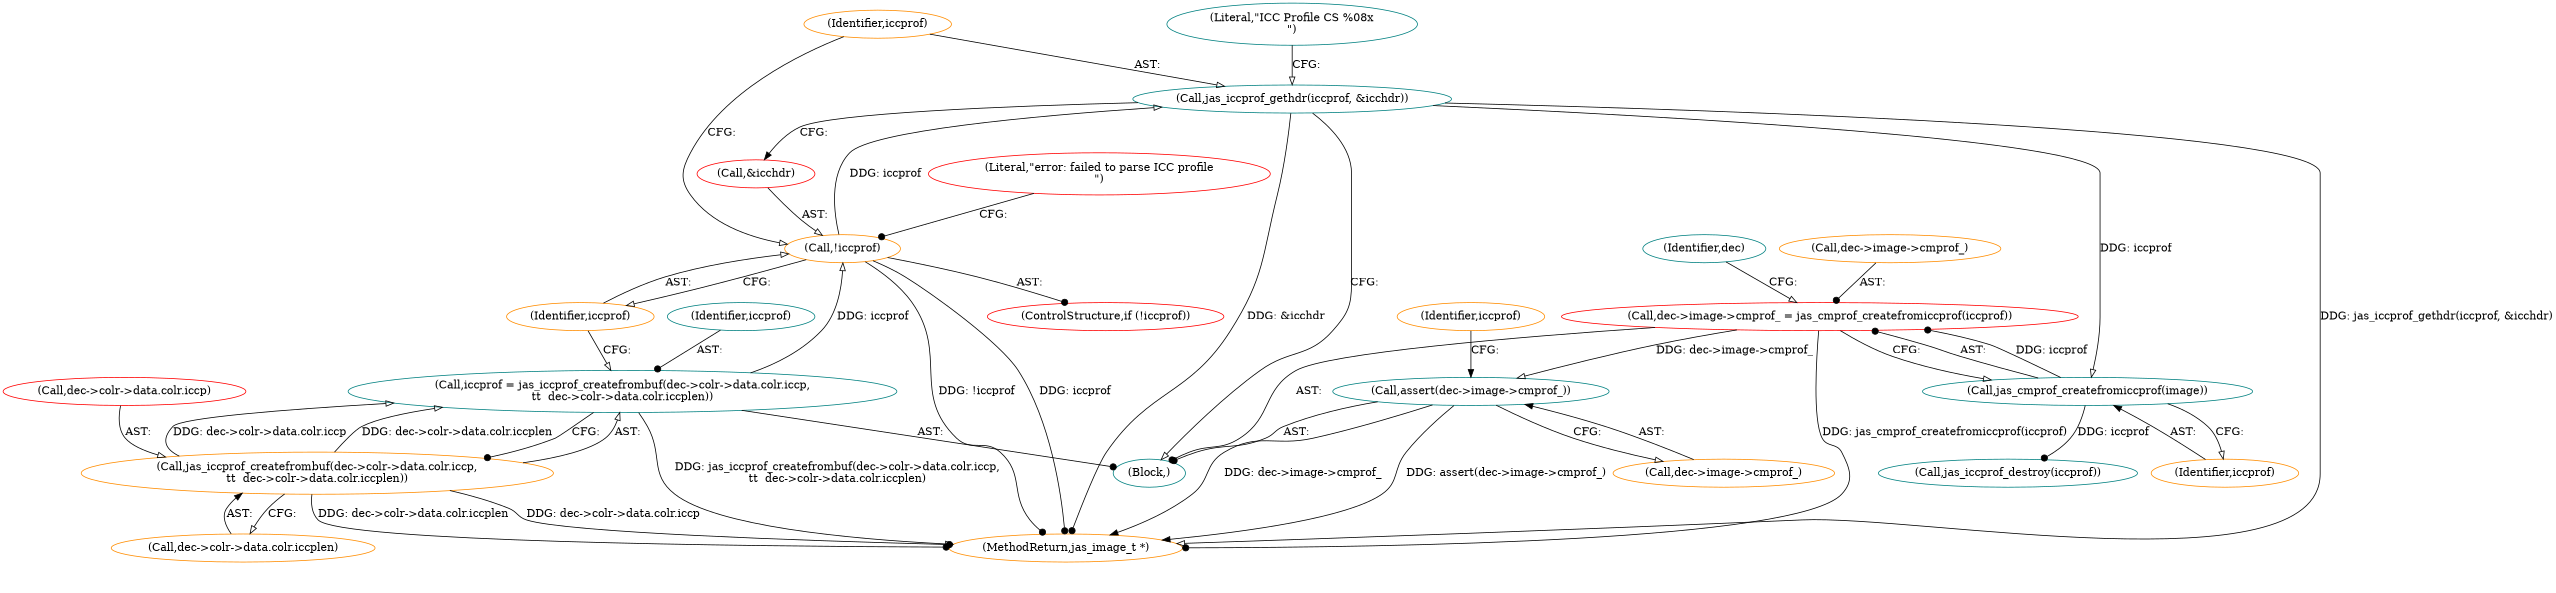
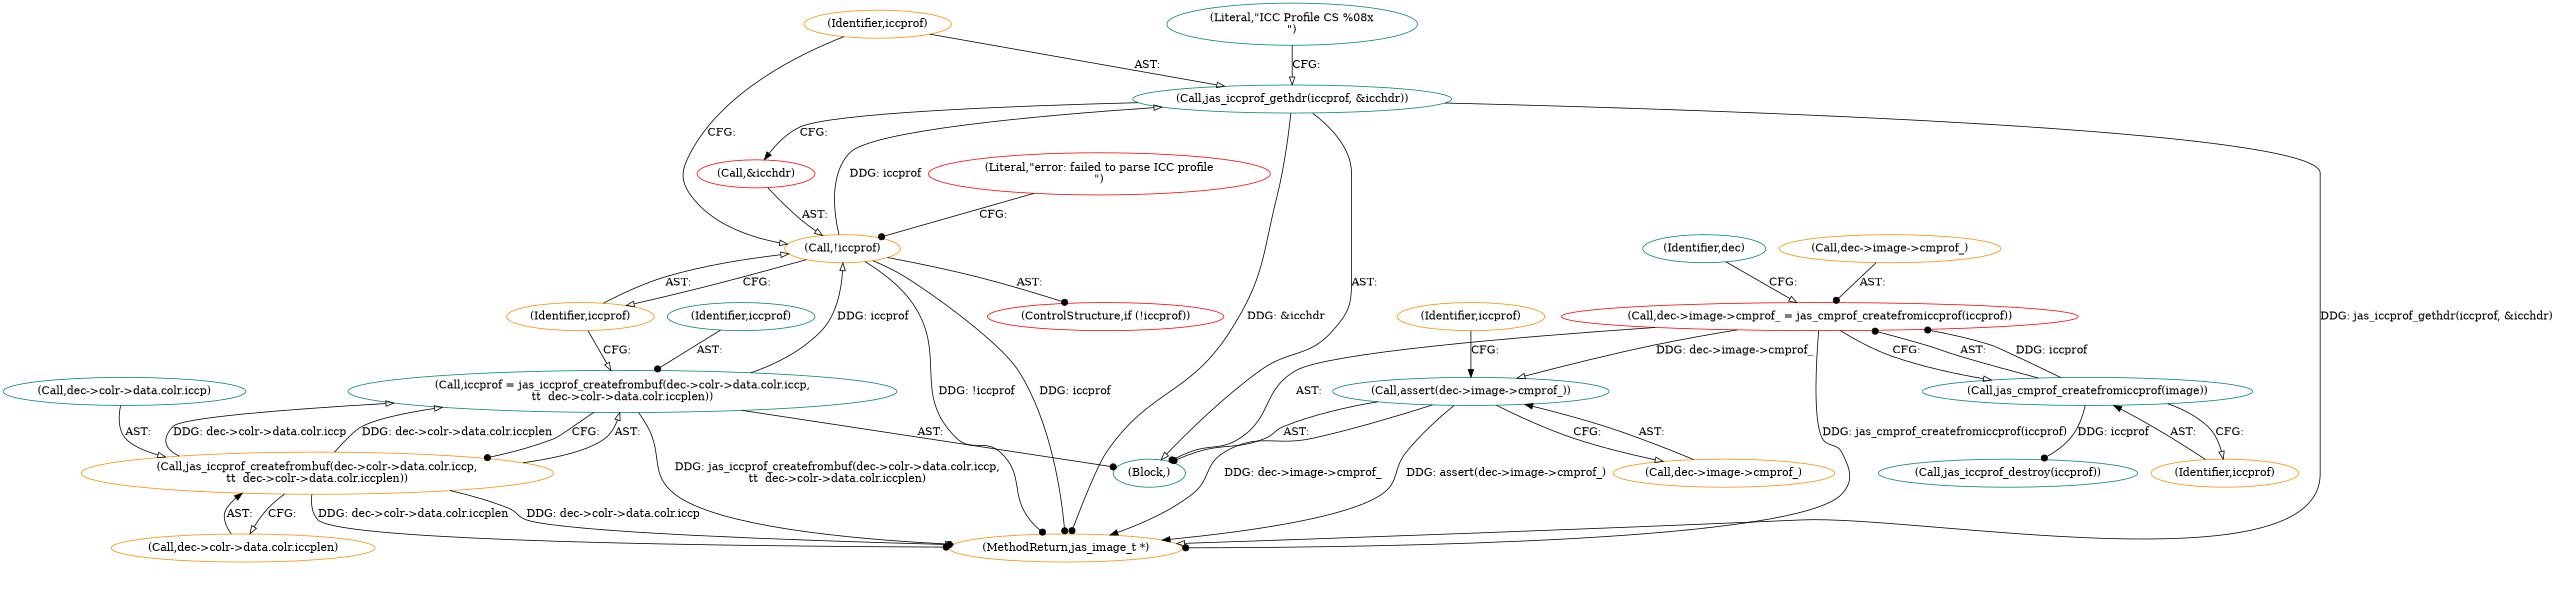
(1868, 132) -> none
(1366, 283) -> (1366, 283)
(124, 391) -> (124, 391)
